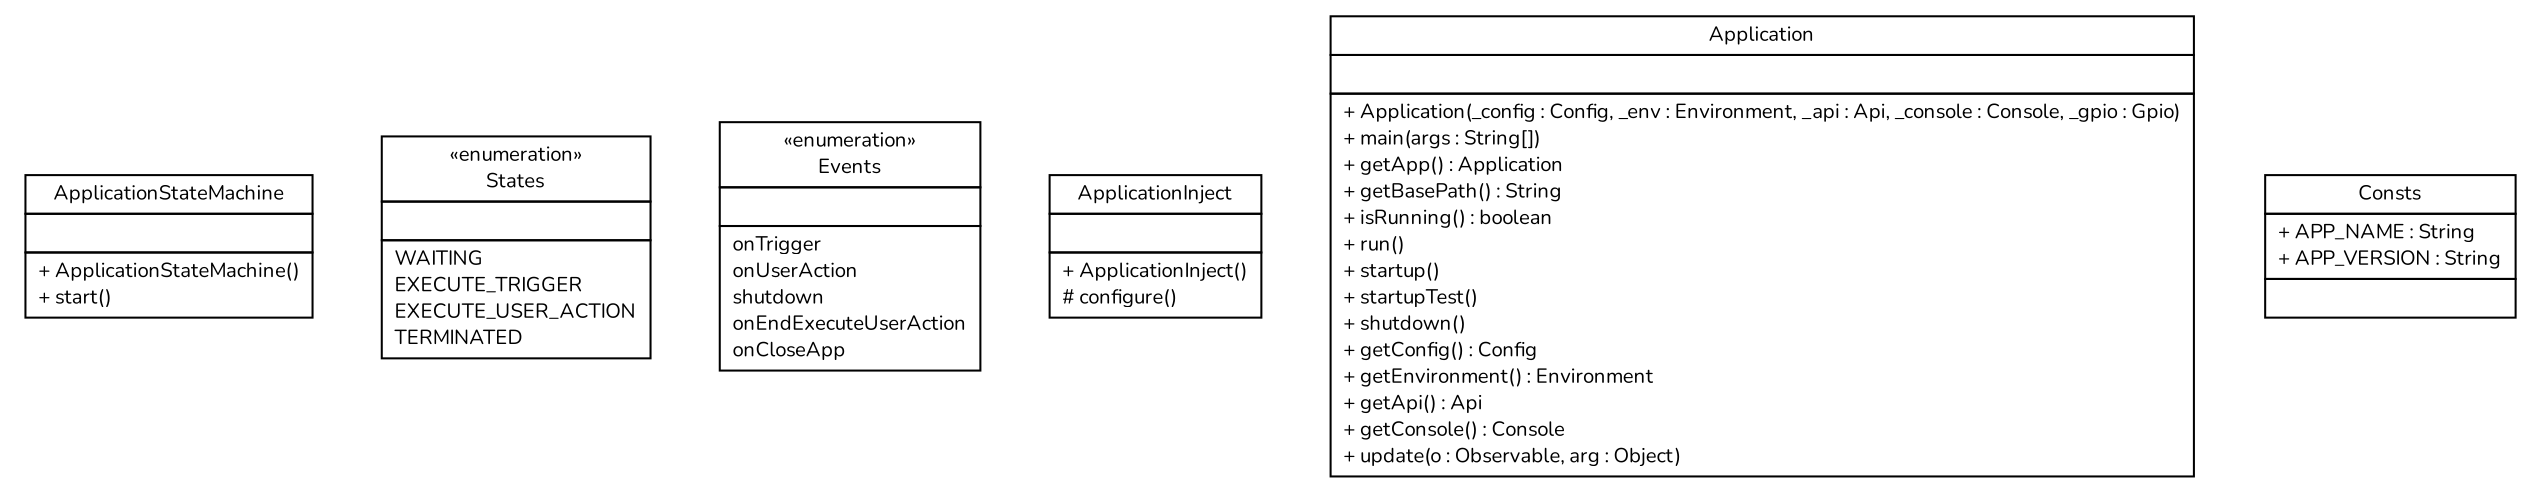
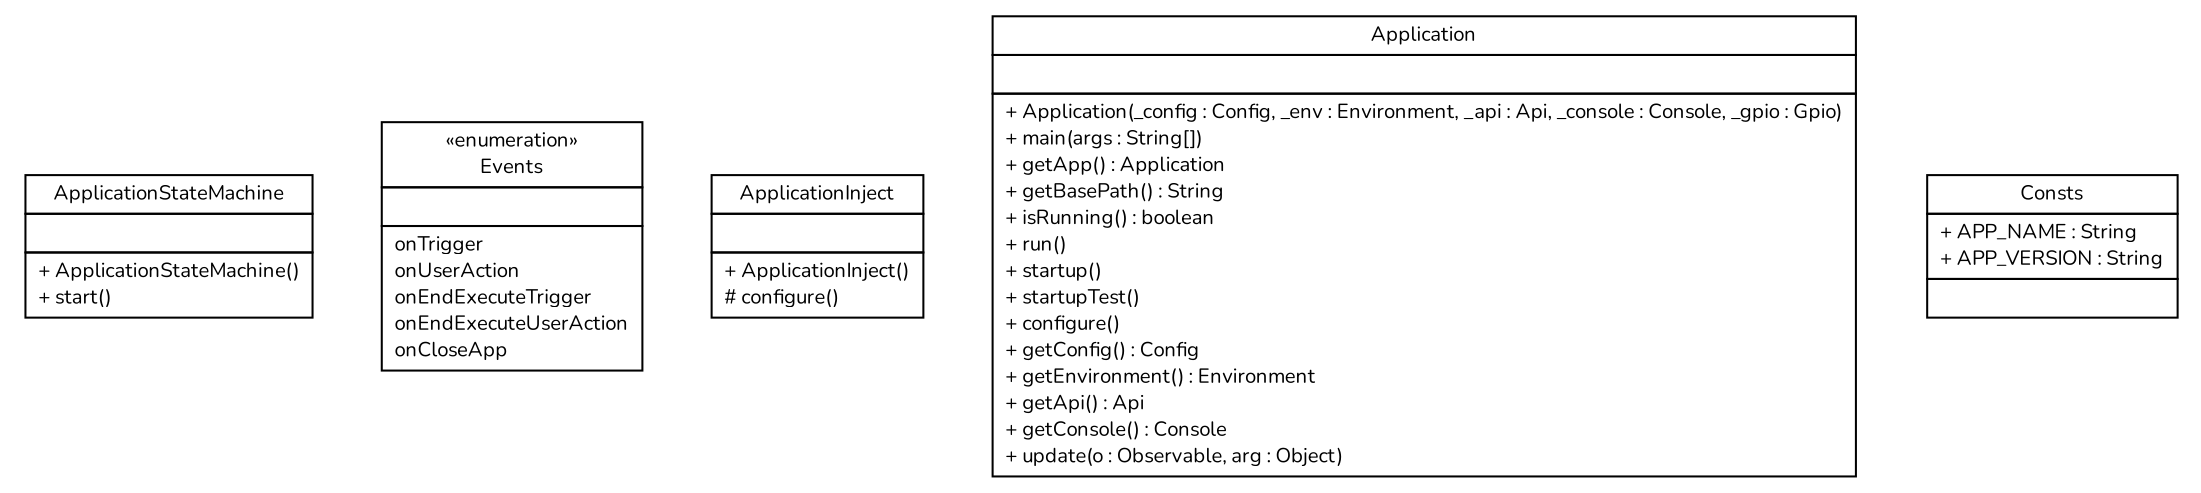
(516, 246) -> none
(779, 297) -> (494, 297)
(1405, 324) -> (1063, 324)
